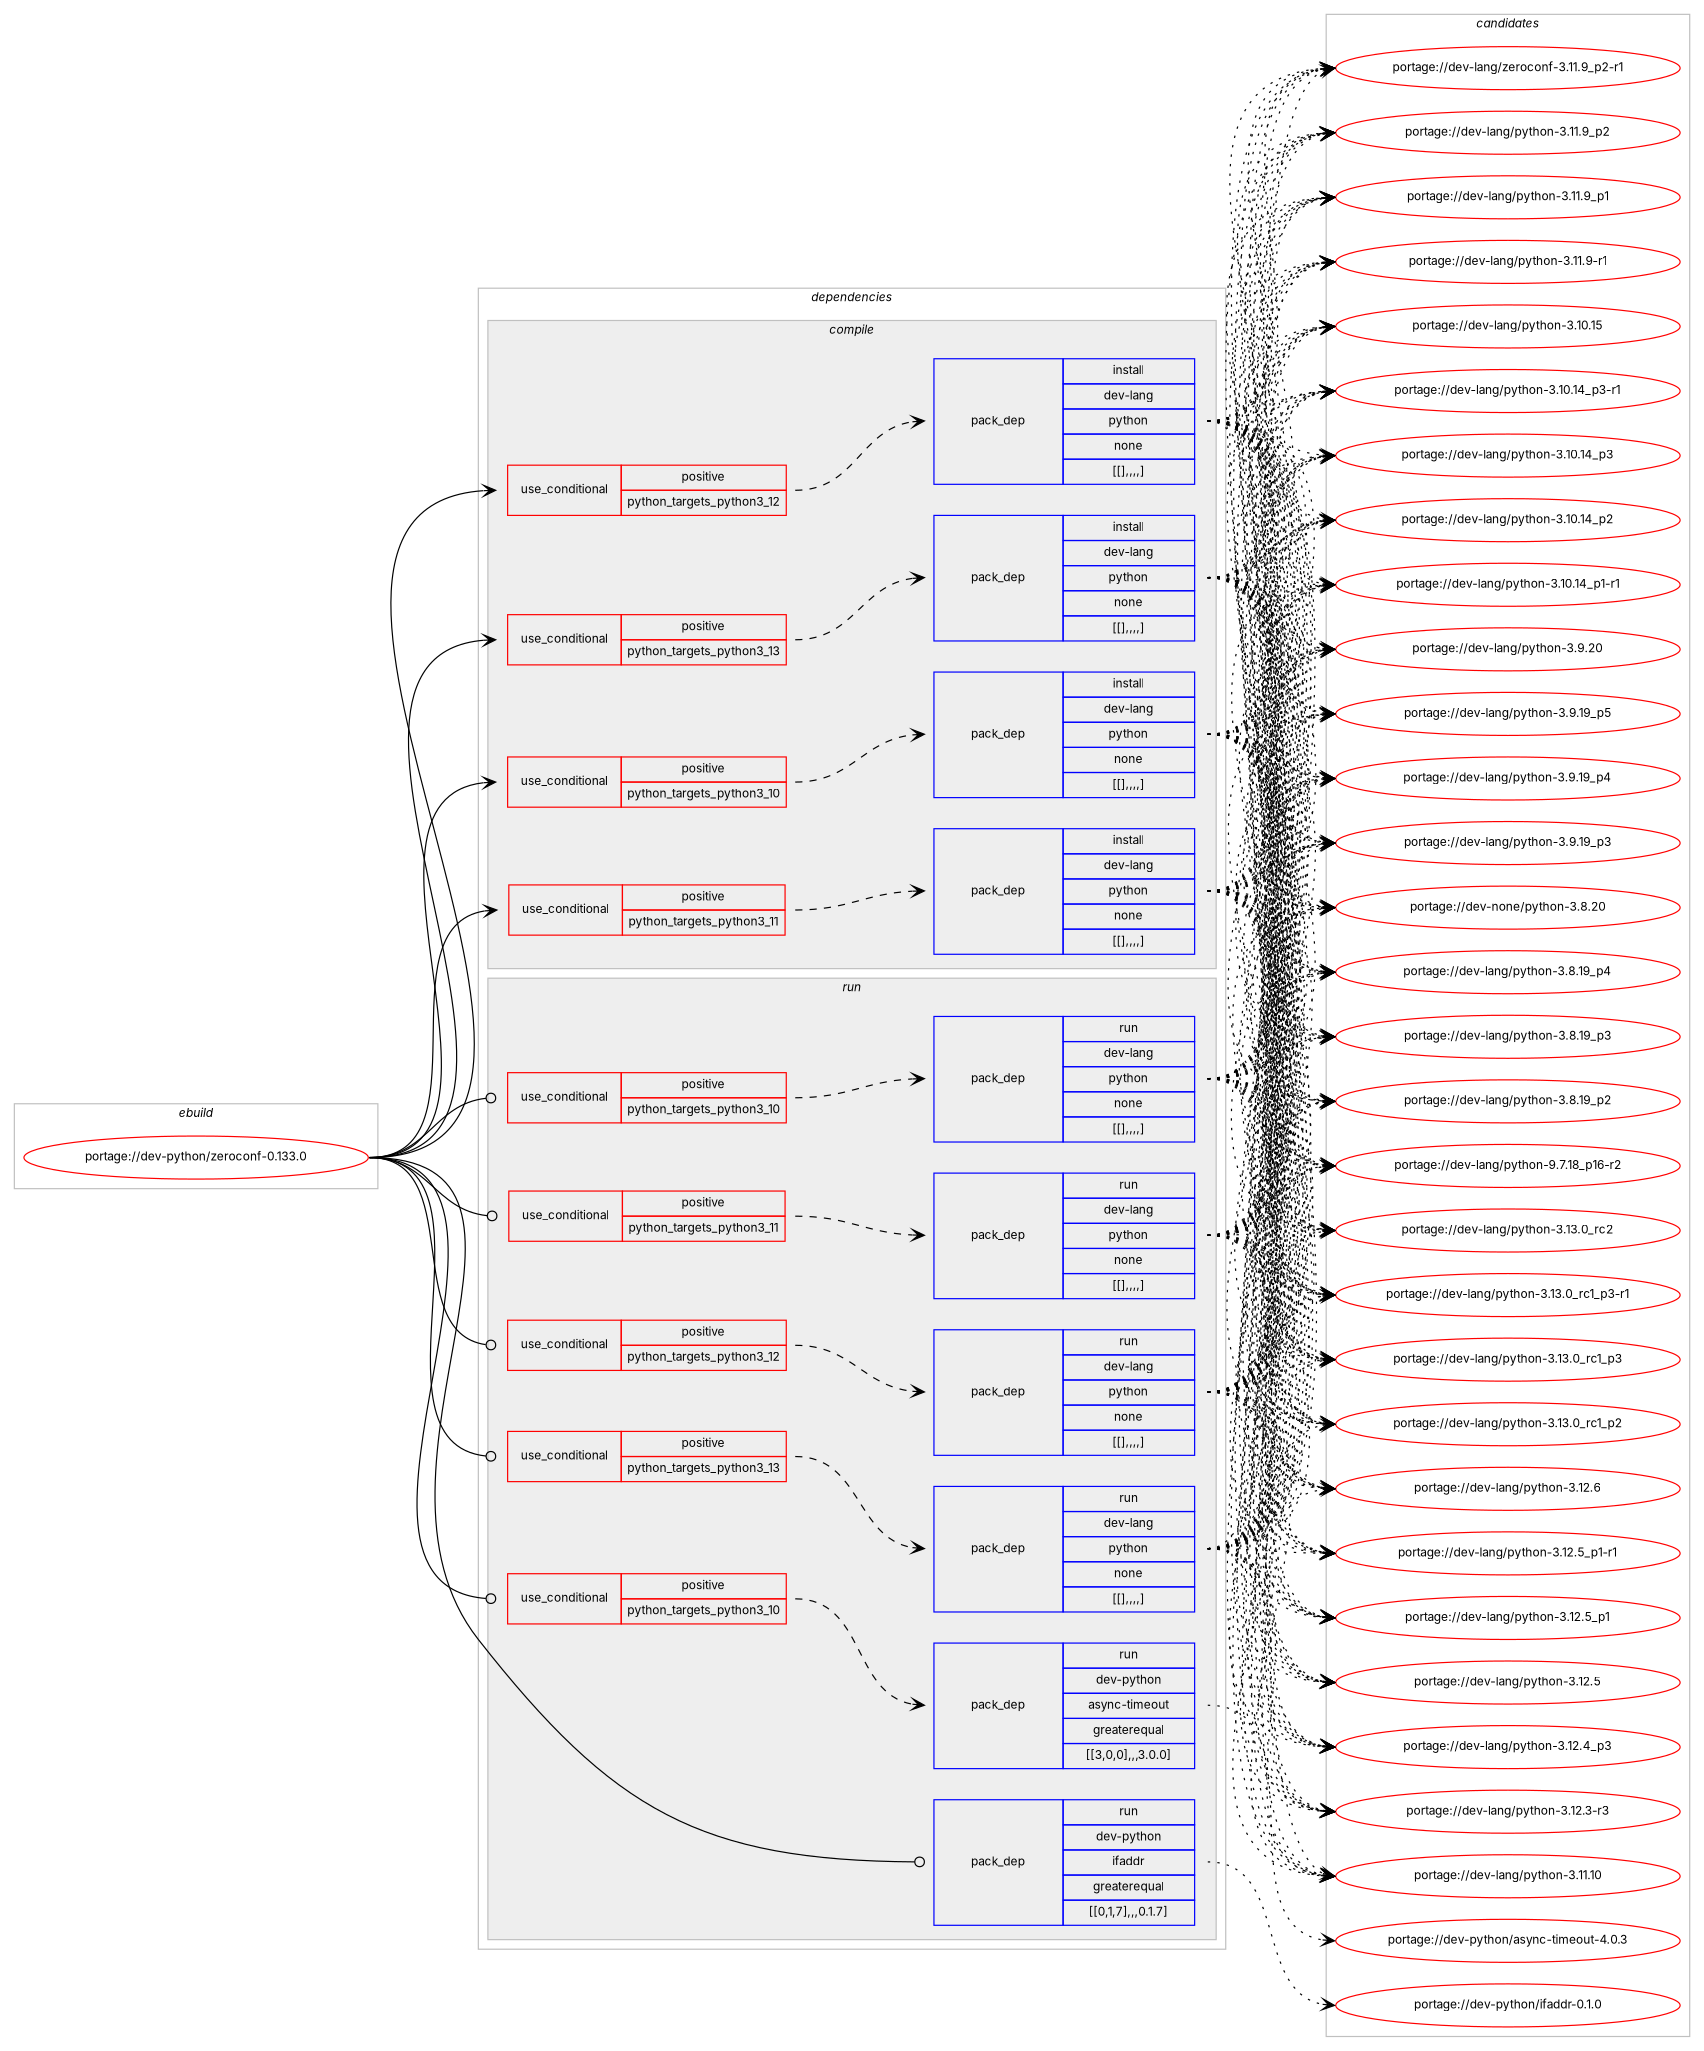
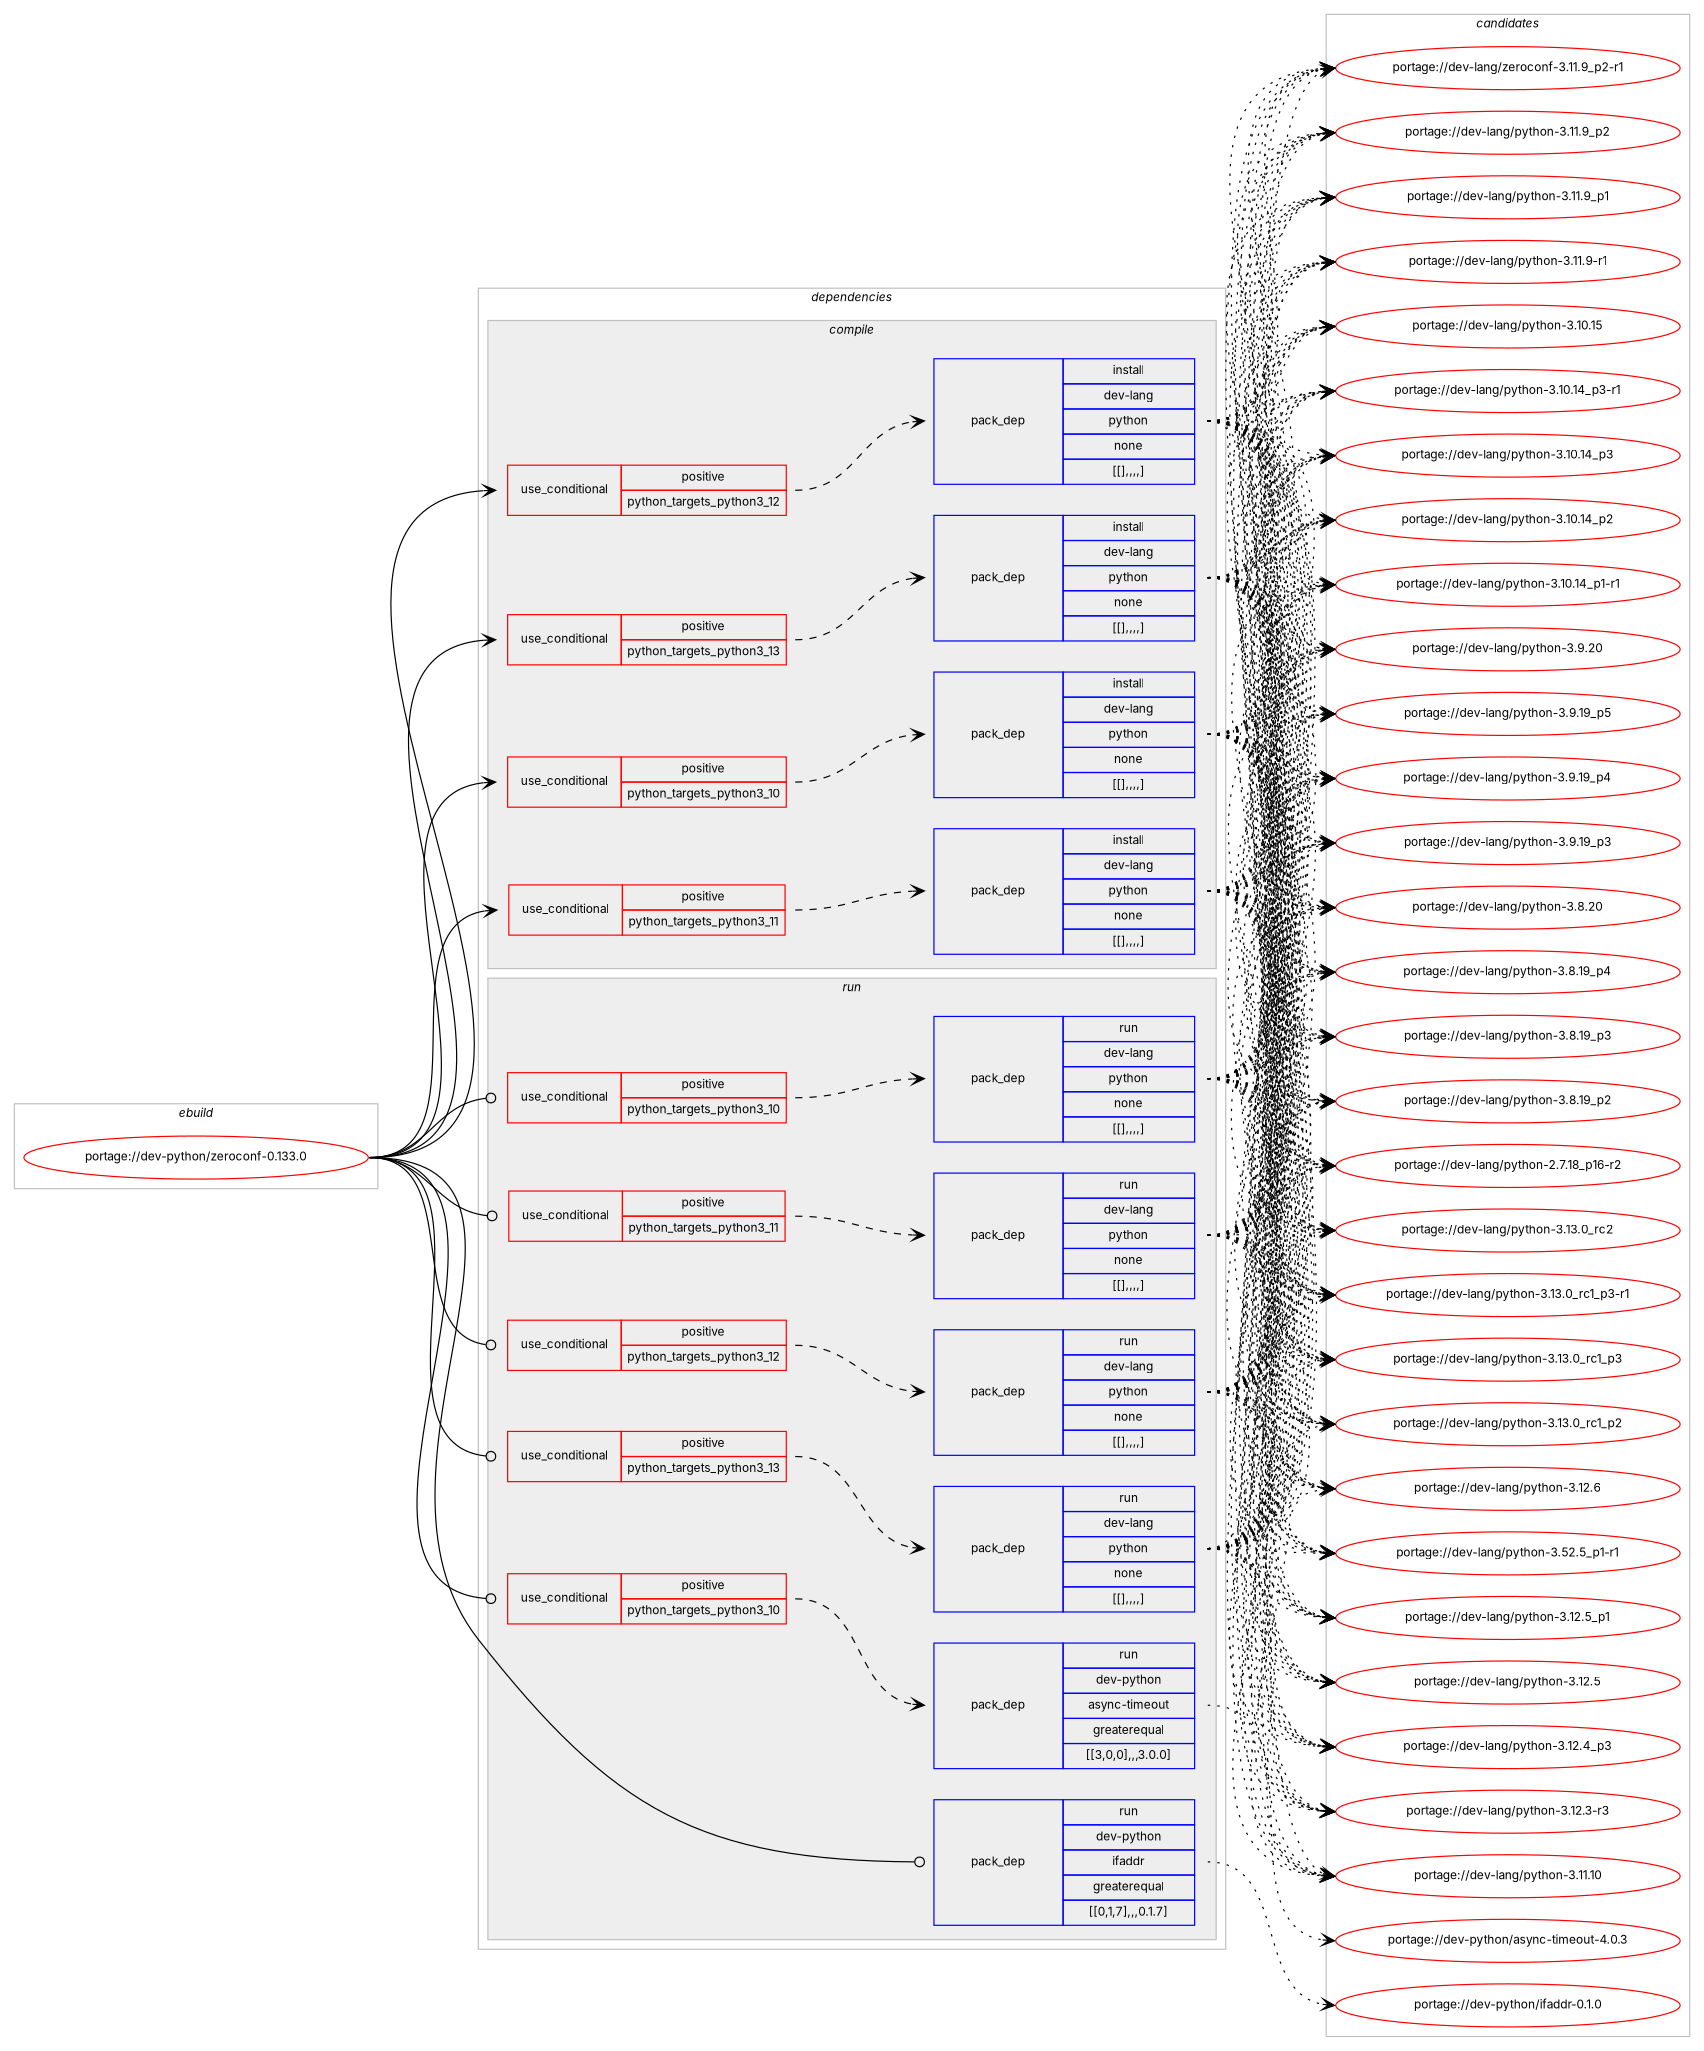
(1508, 908) -> (1508, 908)
(1508, 1166) -> (1508, 1166)
(1508, 1553) -> (1508, 1553)
